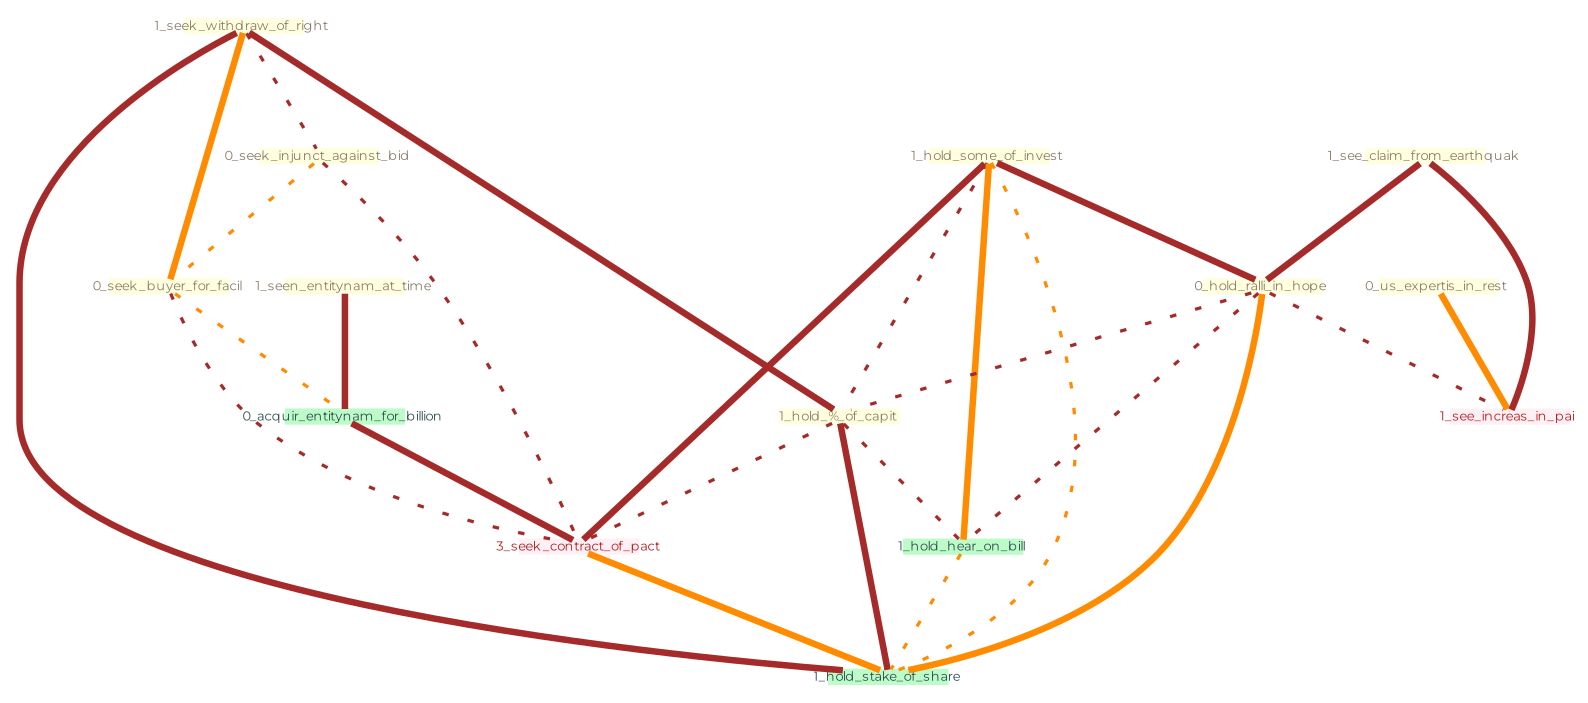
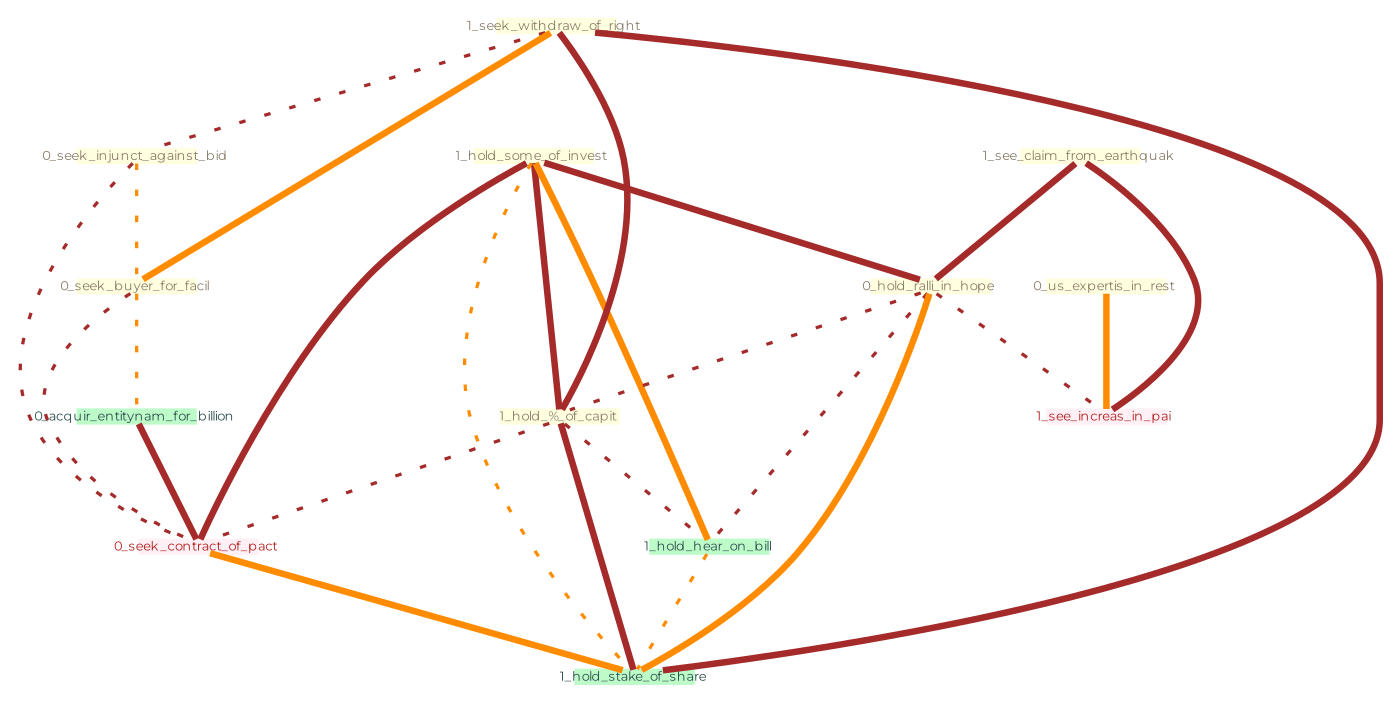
(345, 286) -> none
(914, 286) -> (547, 286)
(579, 547) -> (198, 547)
